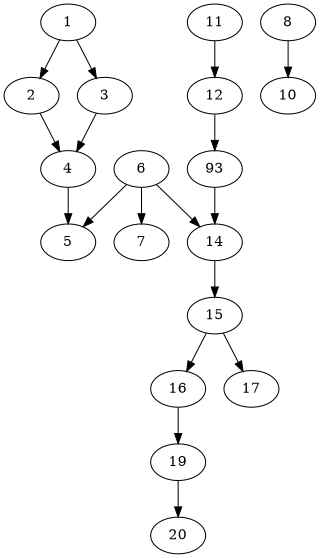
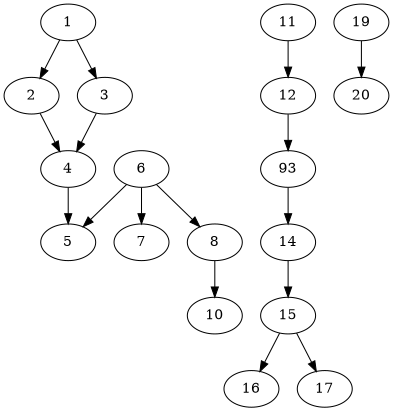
(174, 202) -> (174, 202)
(178, 421) -> none
